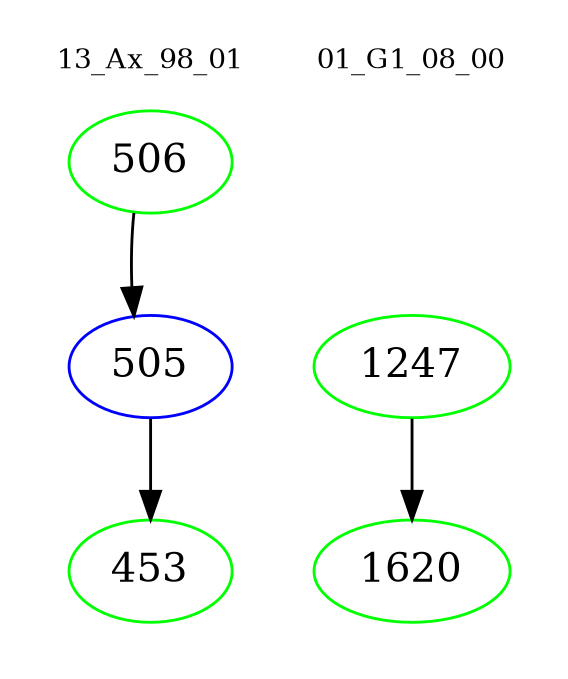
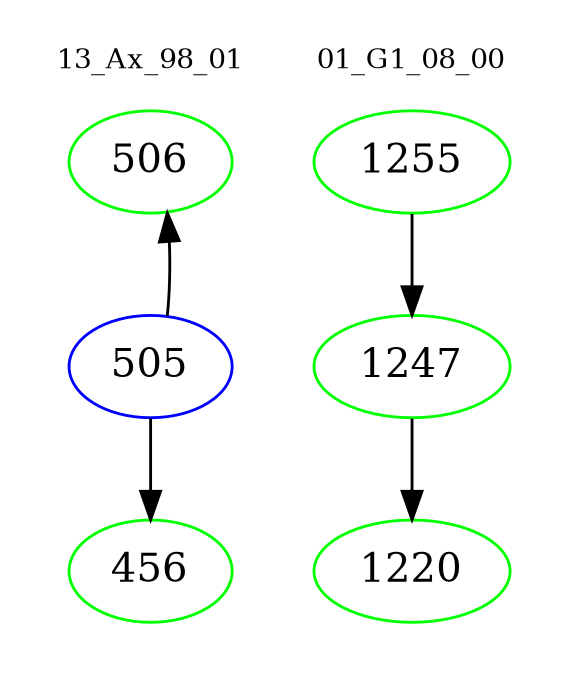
none -> (412, 162)
(132, 250) -> (170, 279)
(151, 571) -> (151, 571)
(412, 571) -> (412, 571)
